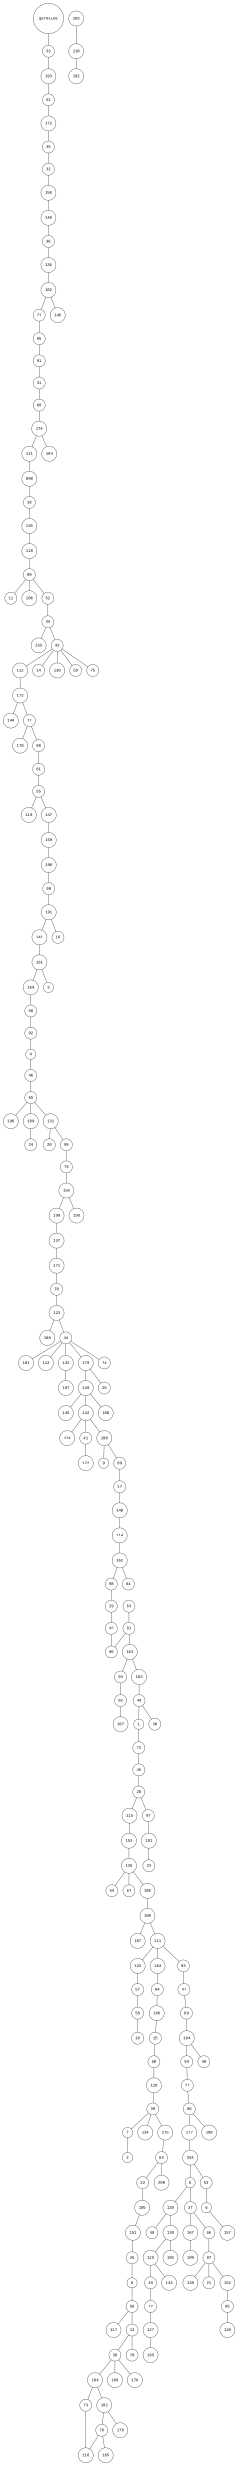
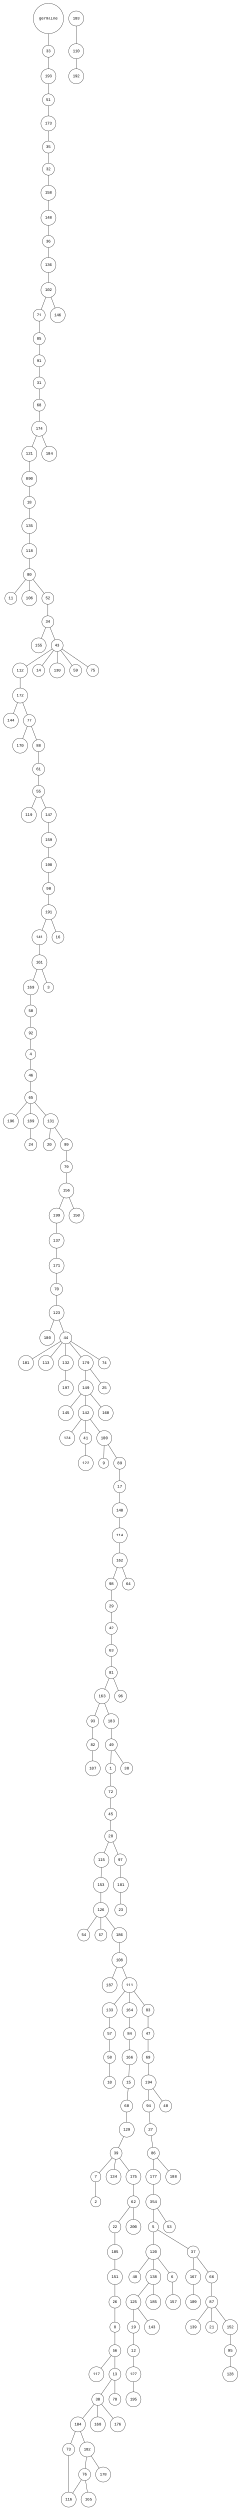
(111, 1640) -> (111, 1639)
(206, 2196) -> (164, 2265)
